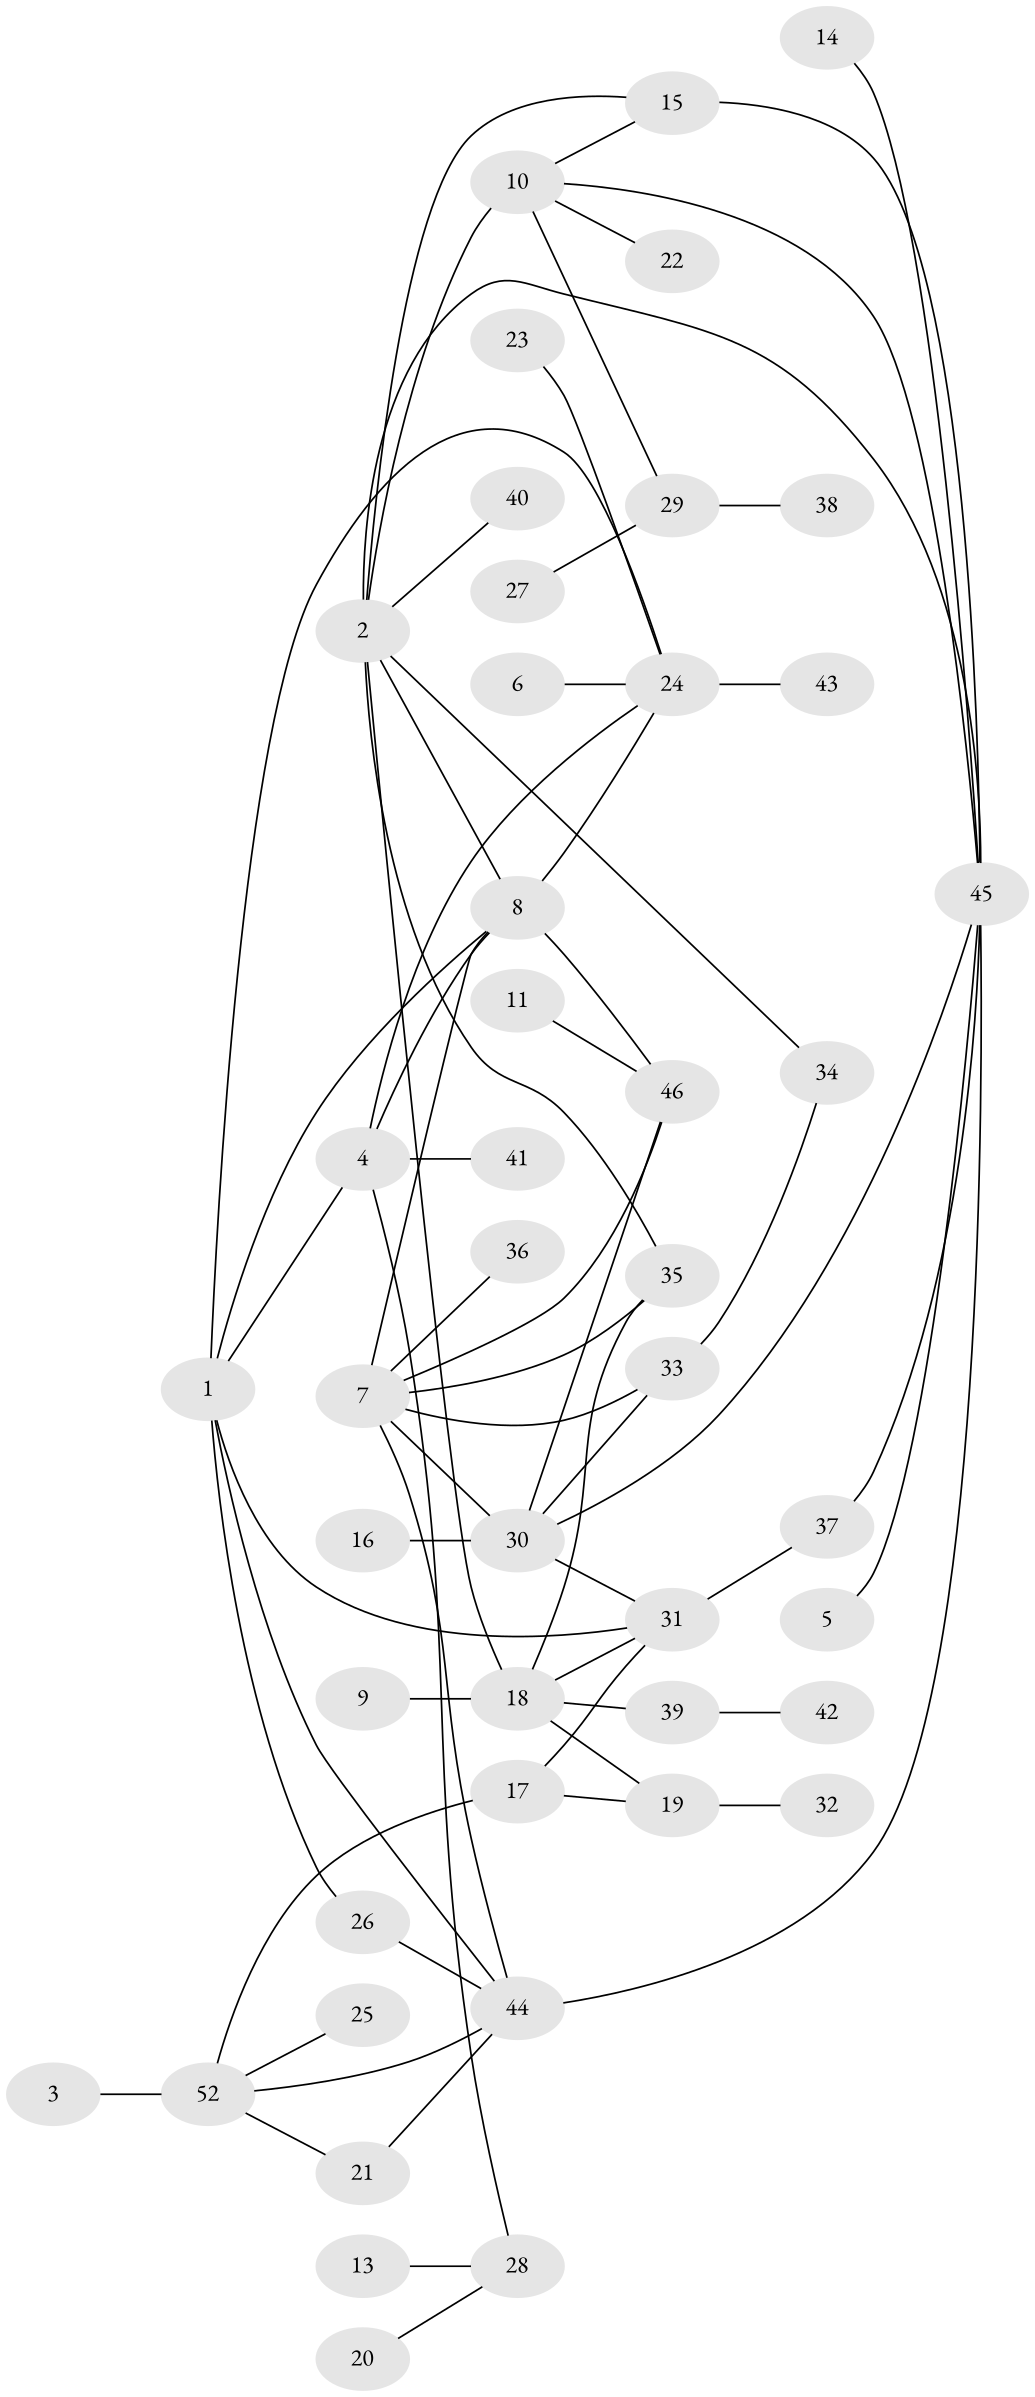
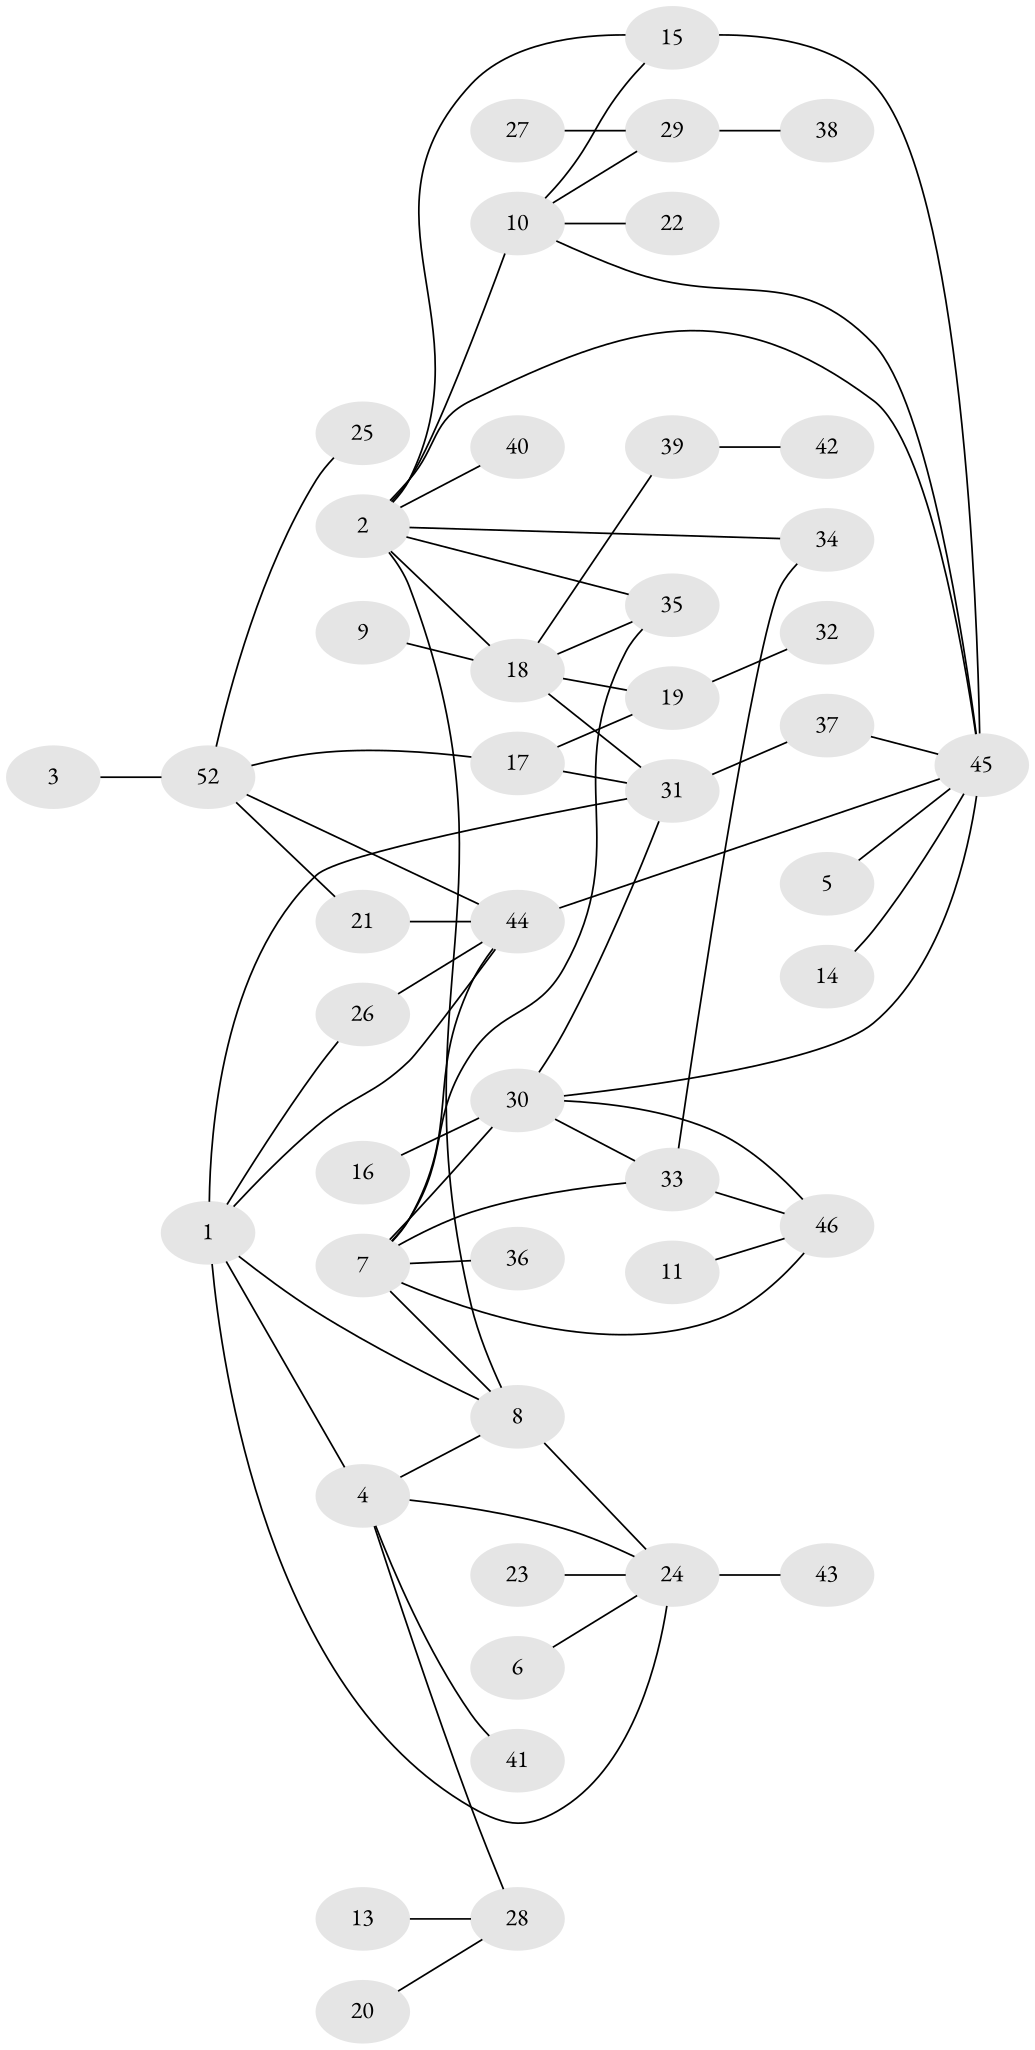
(600, 997) -> (750, 1203)
